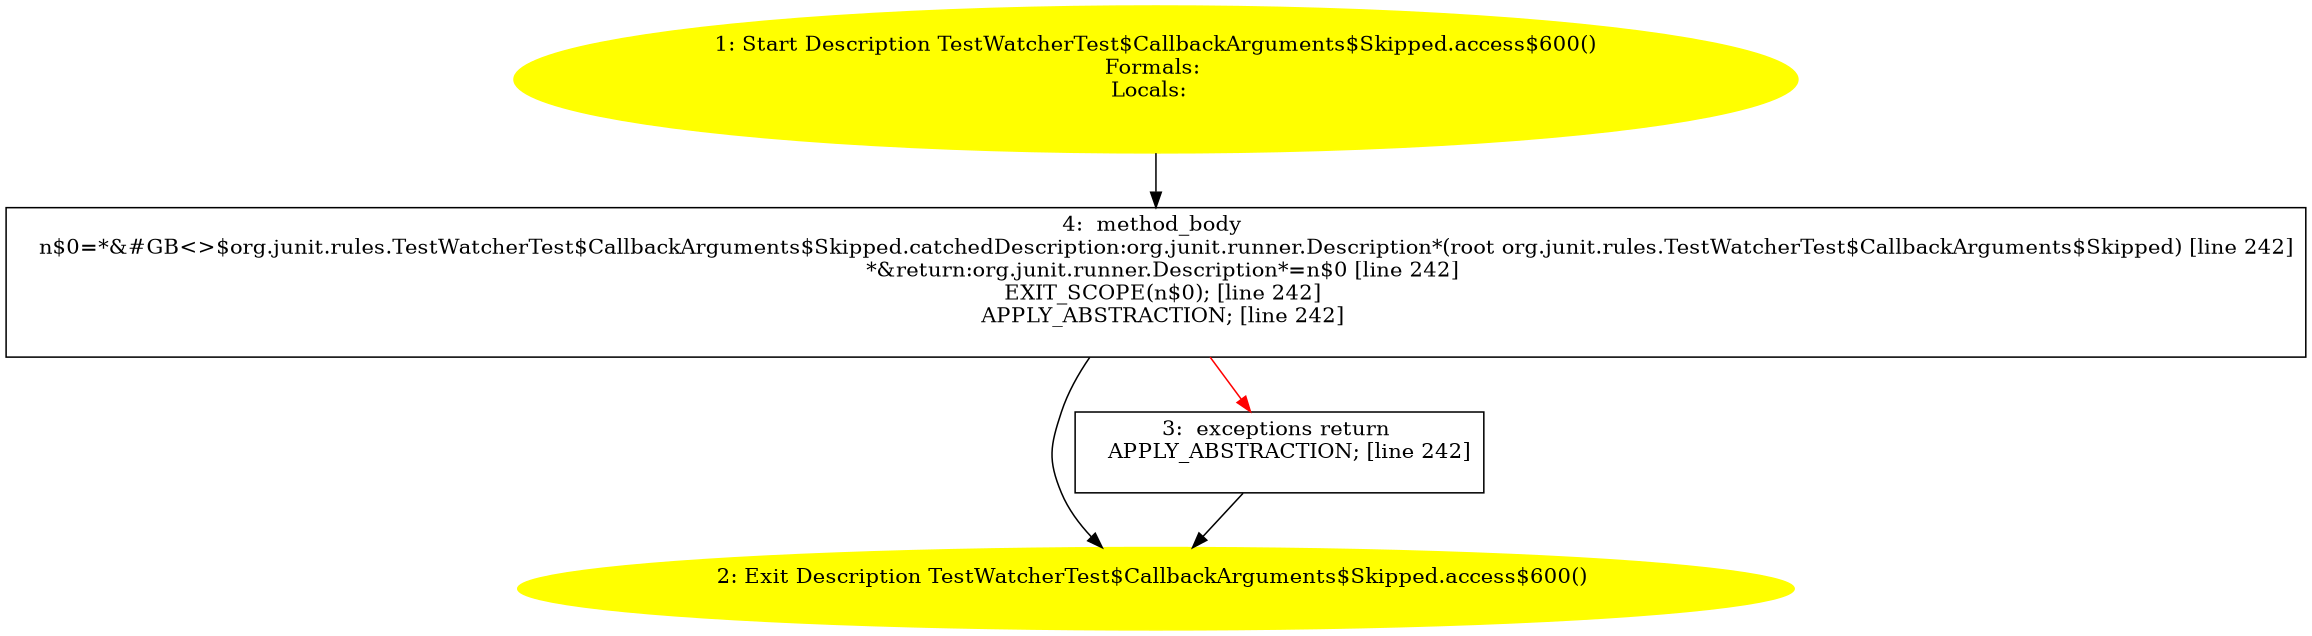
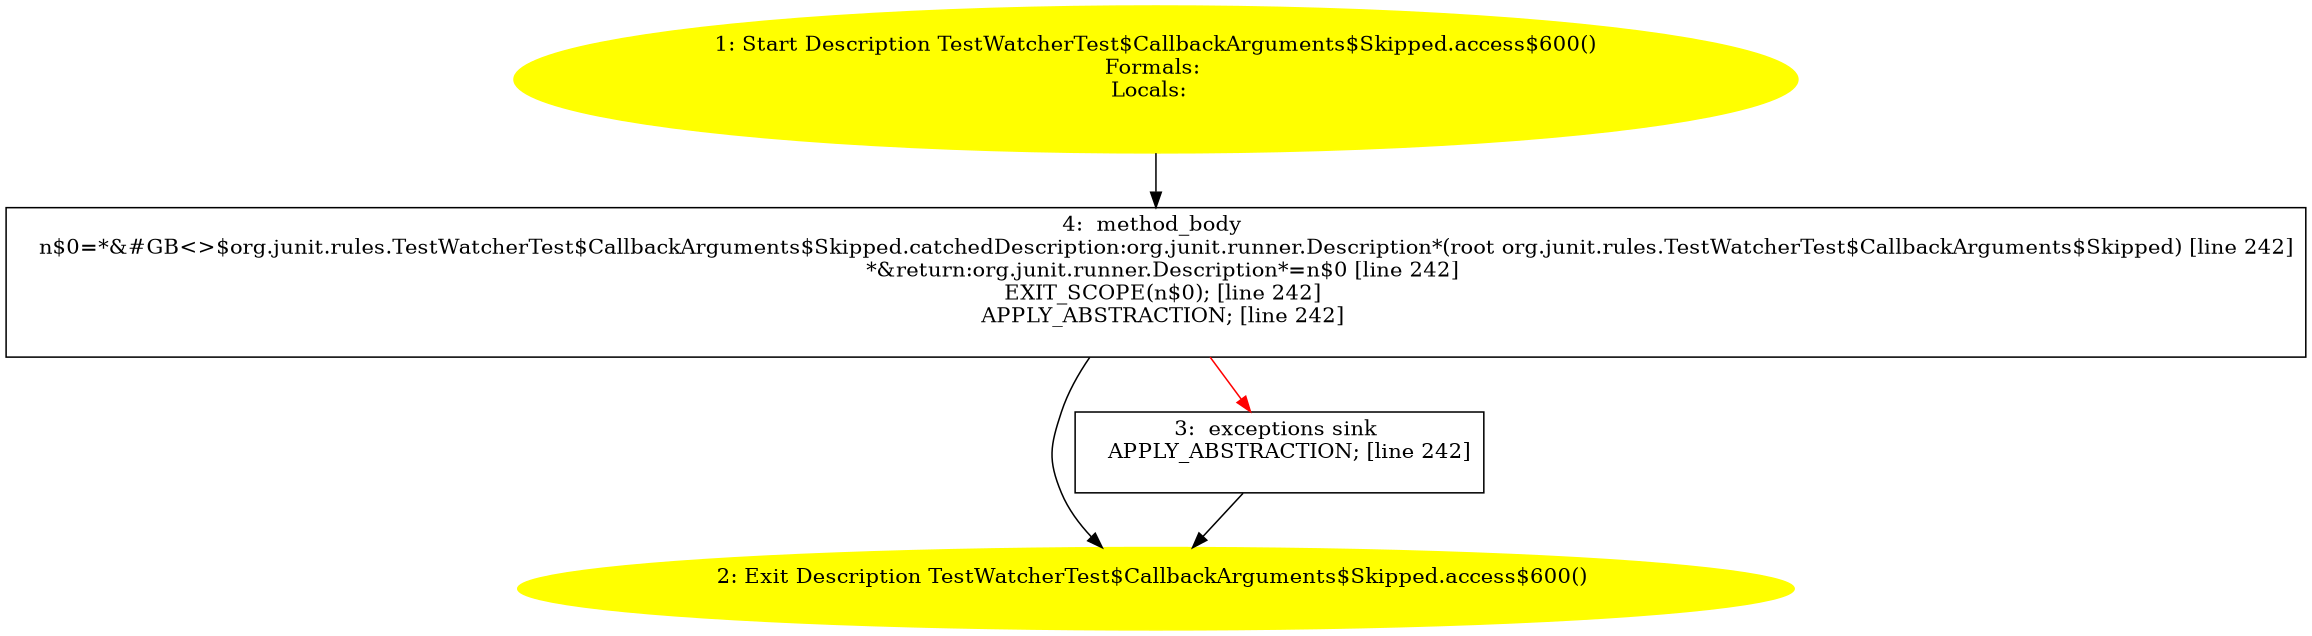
(1279, 452) -> (1279, 452)
